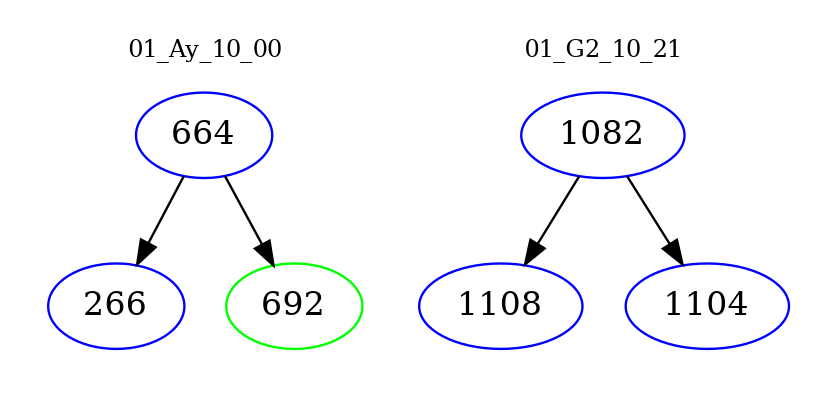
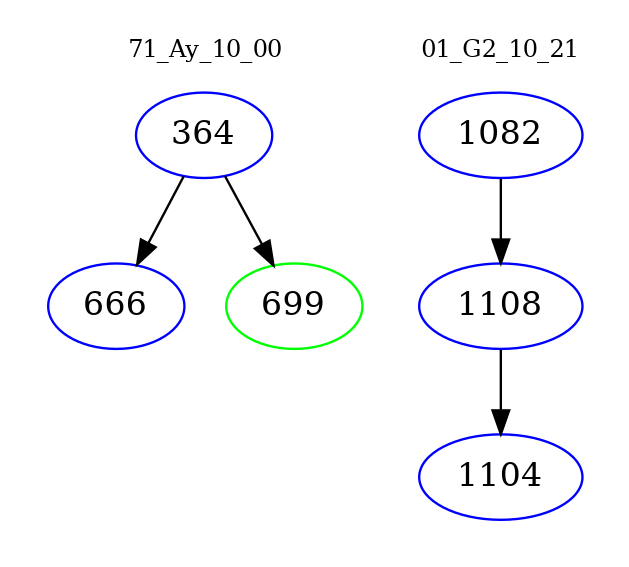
(205, 51) -> (205, 51)
(204, 135) -> (204, 135)
(648, 210) -> (501, 380)
(116, 306) -> (116, 306)
(294, 306) -> (294, 306)
